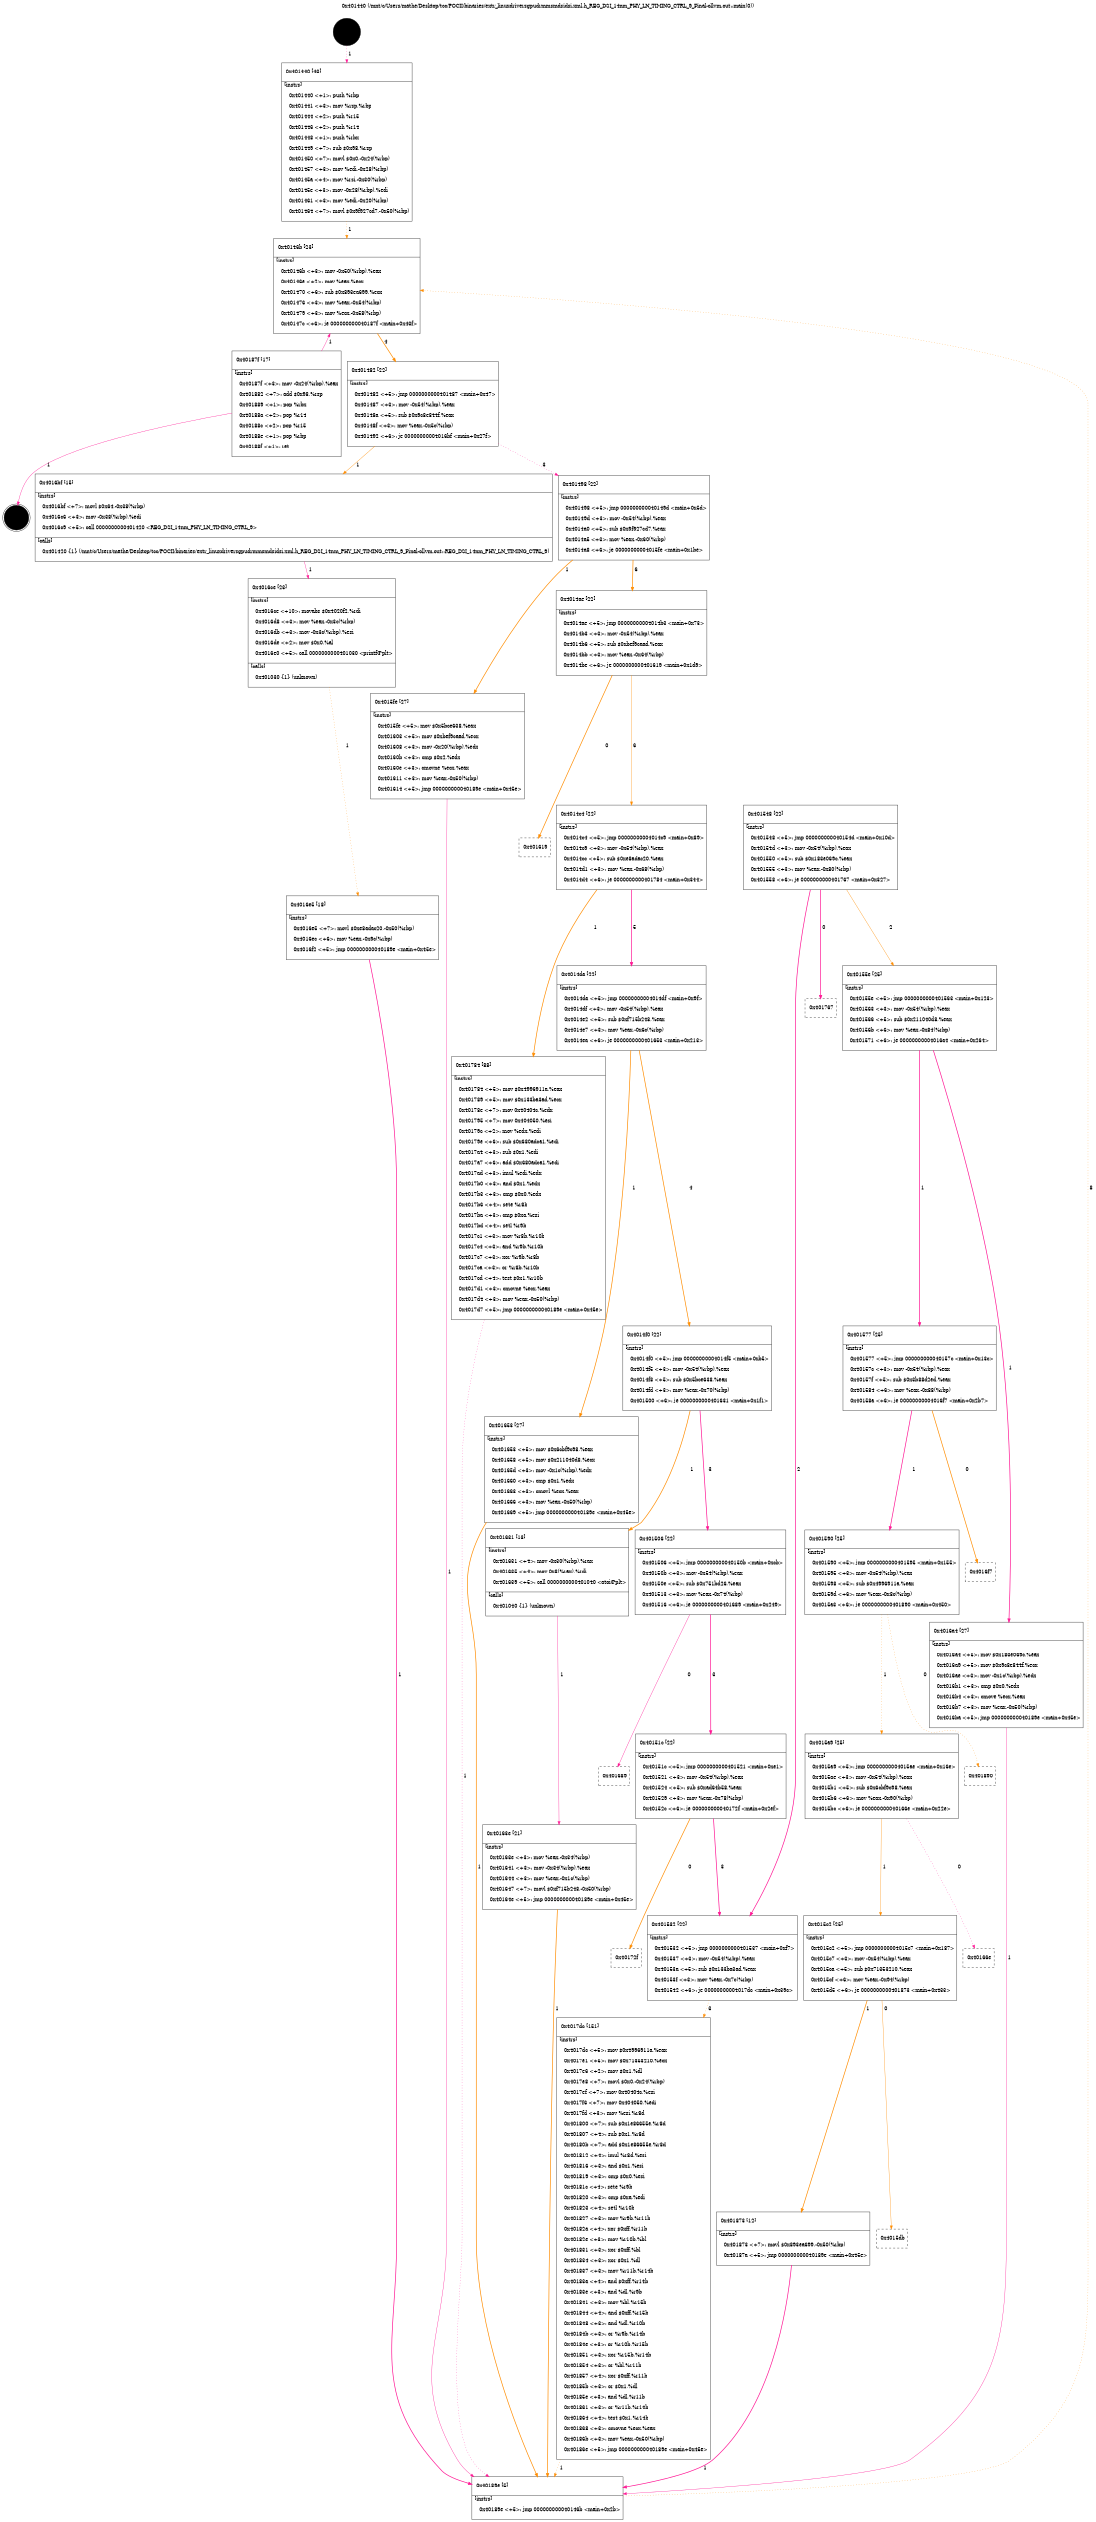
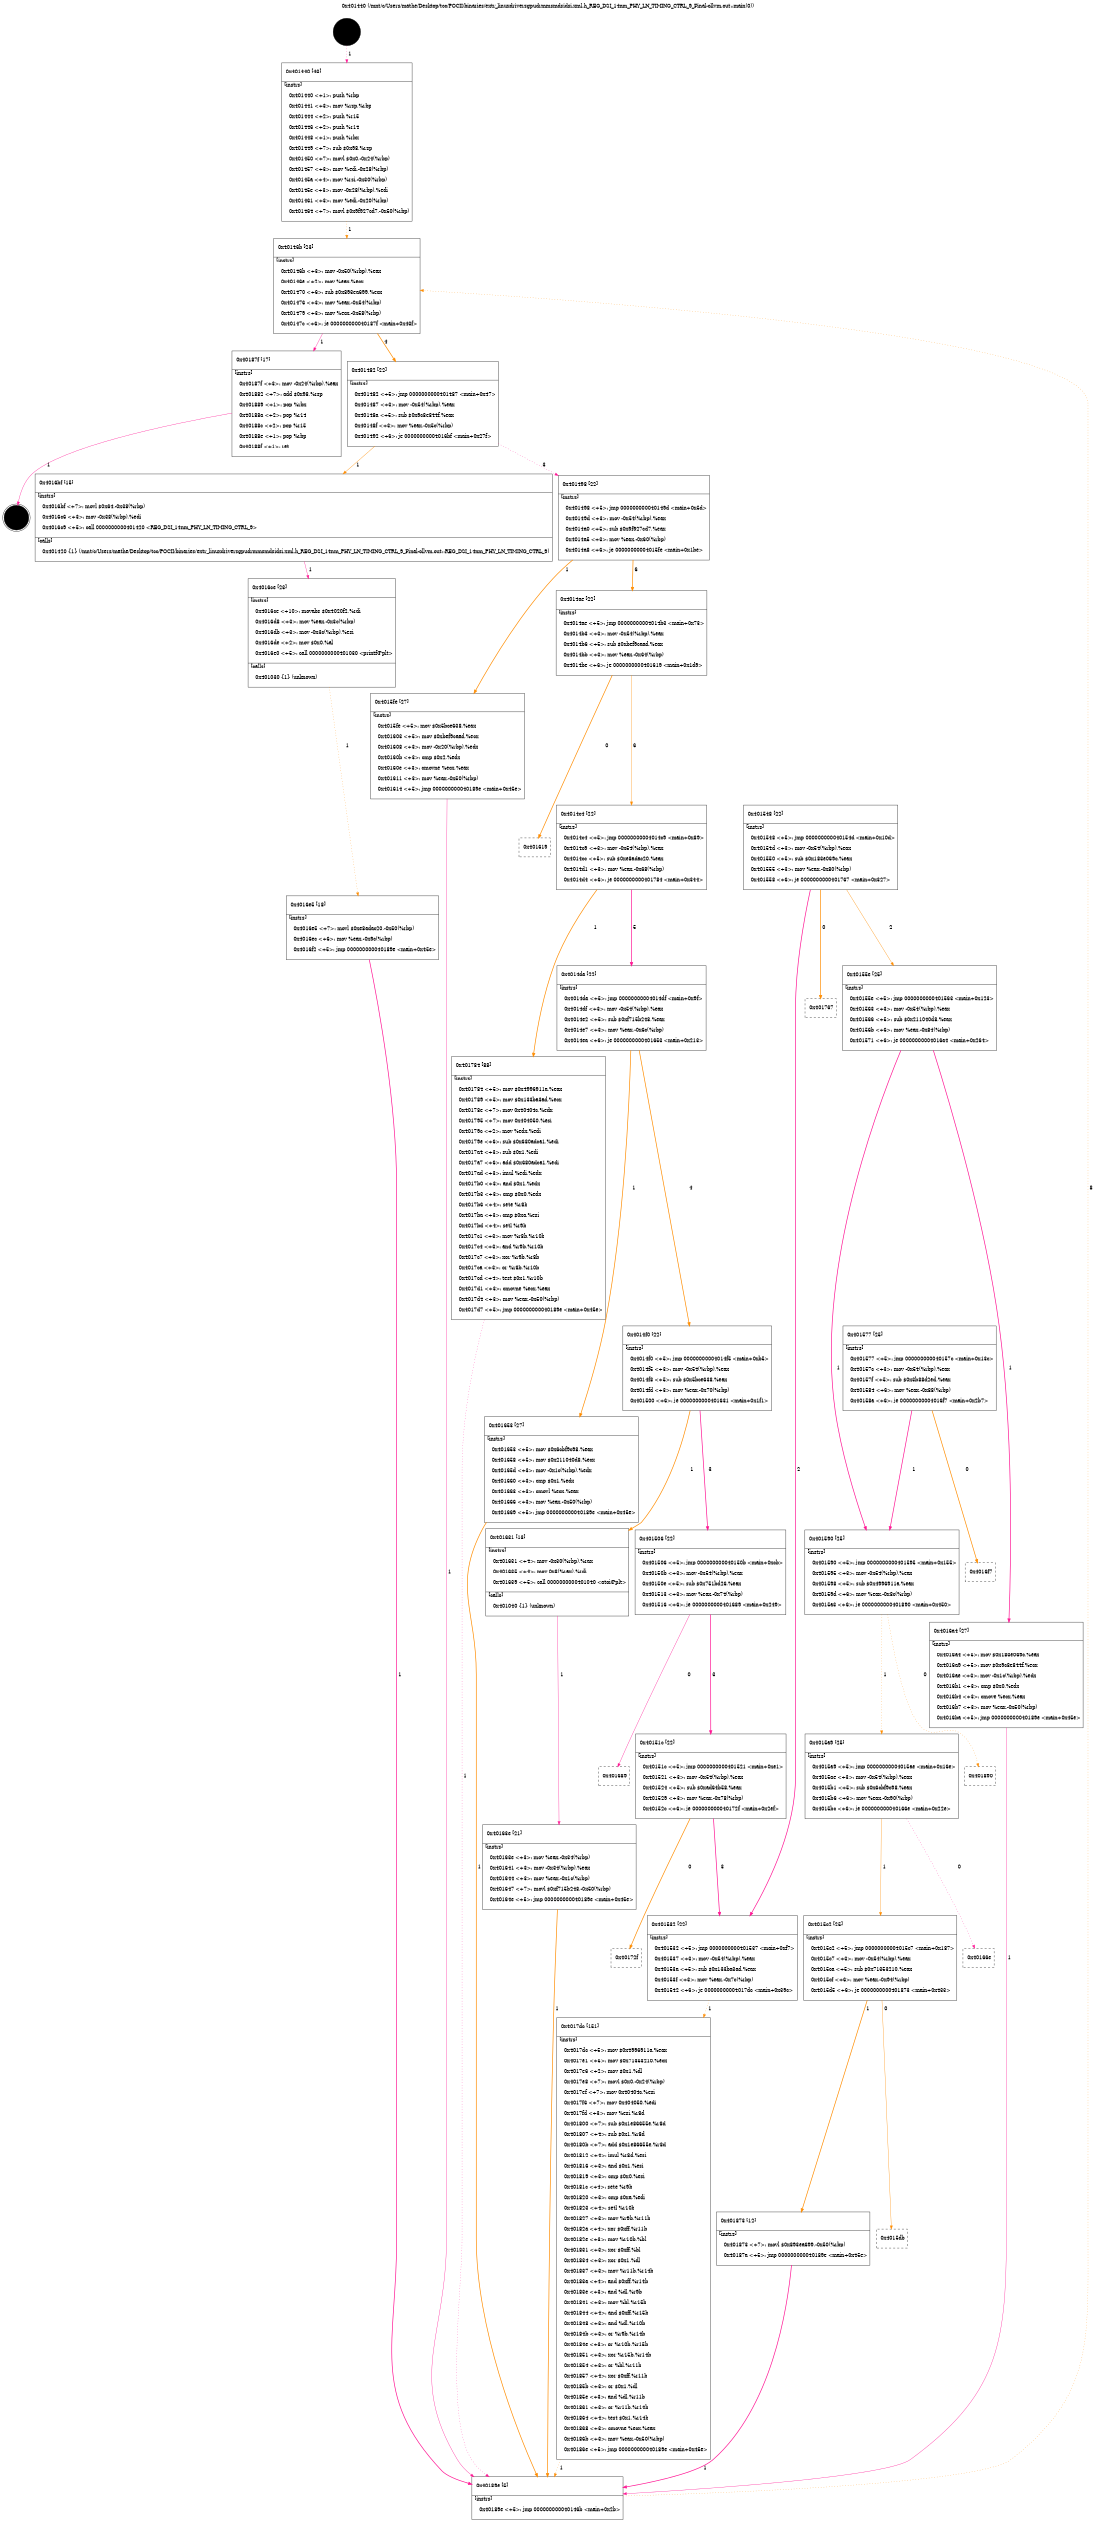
(325, 344) -> (319, 341)
(821, 942) -> (821, 942)
(920, 1186) -> (836, 1286)
(709, 2009) -> (709, 2009)
